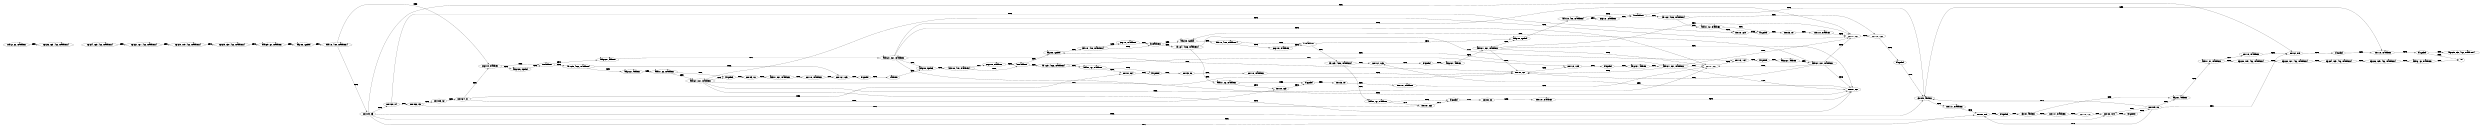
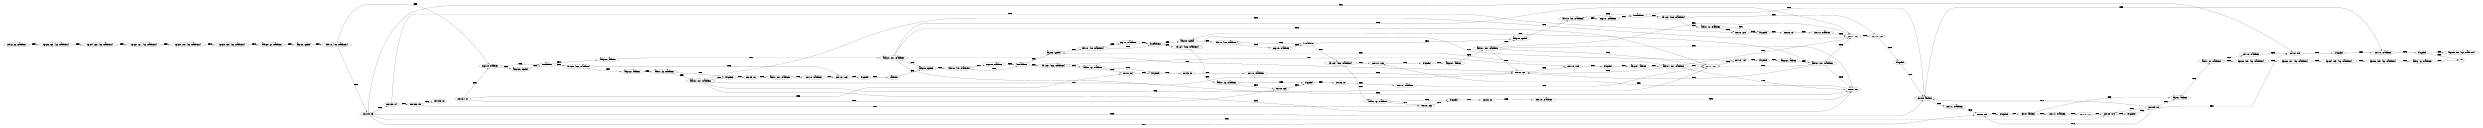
none -> (77, 45)
(450, 100) -> none
